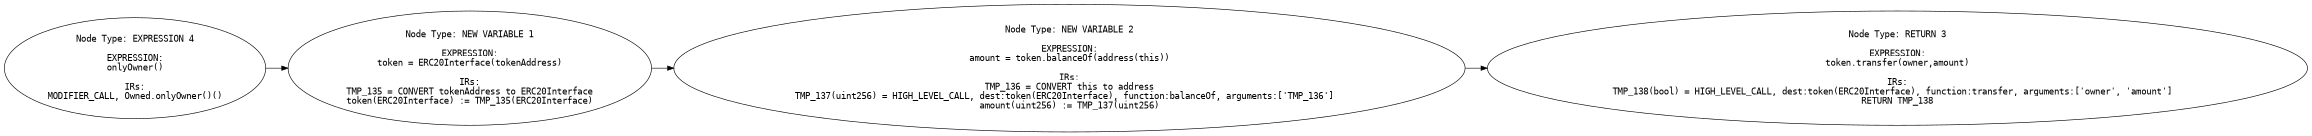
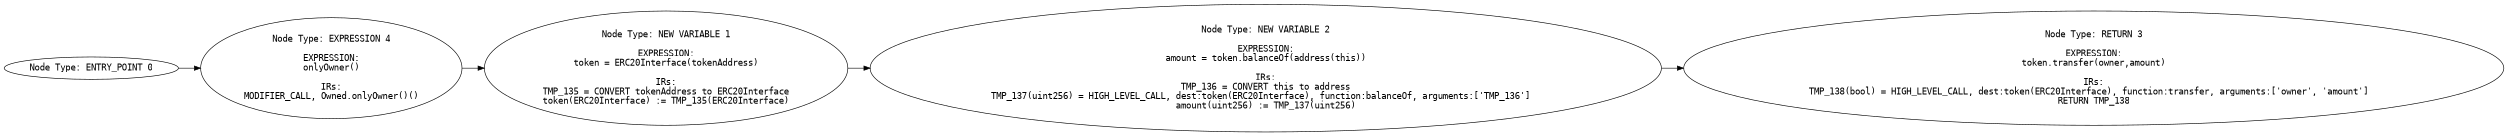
none -> (91, 68)
